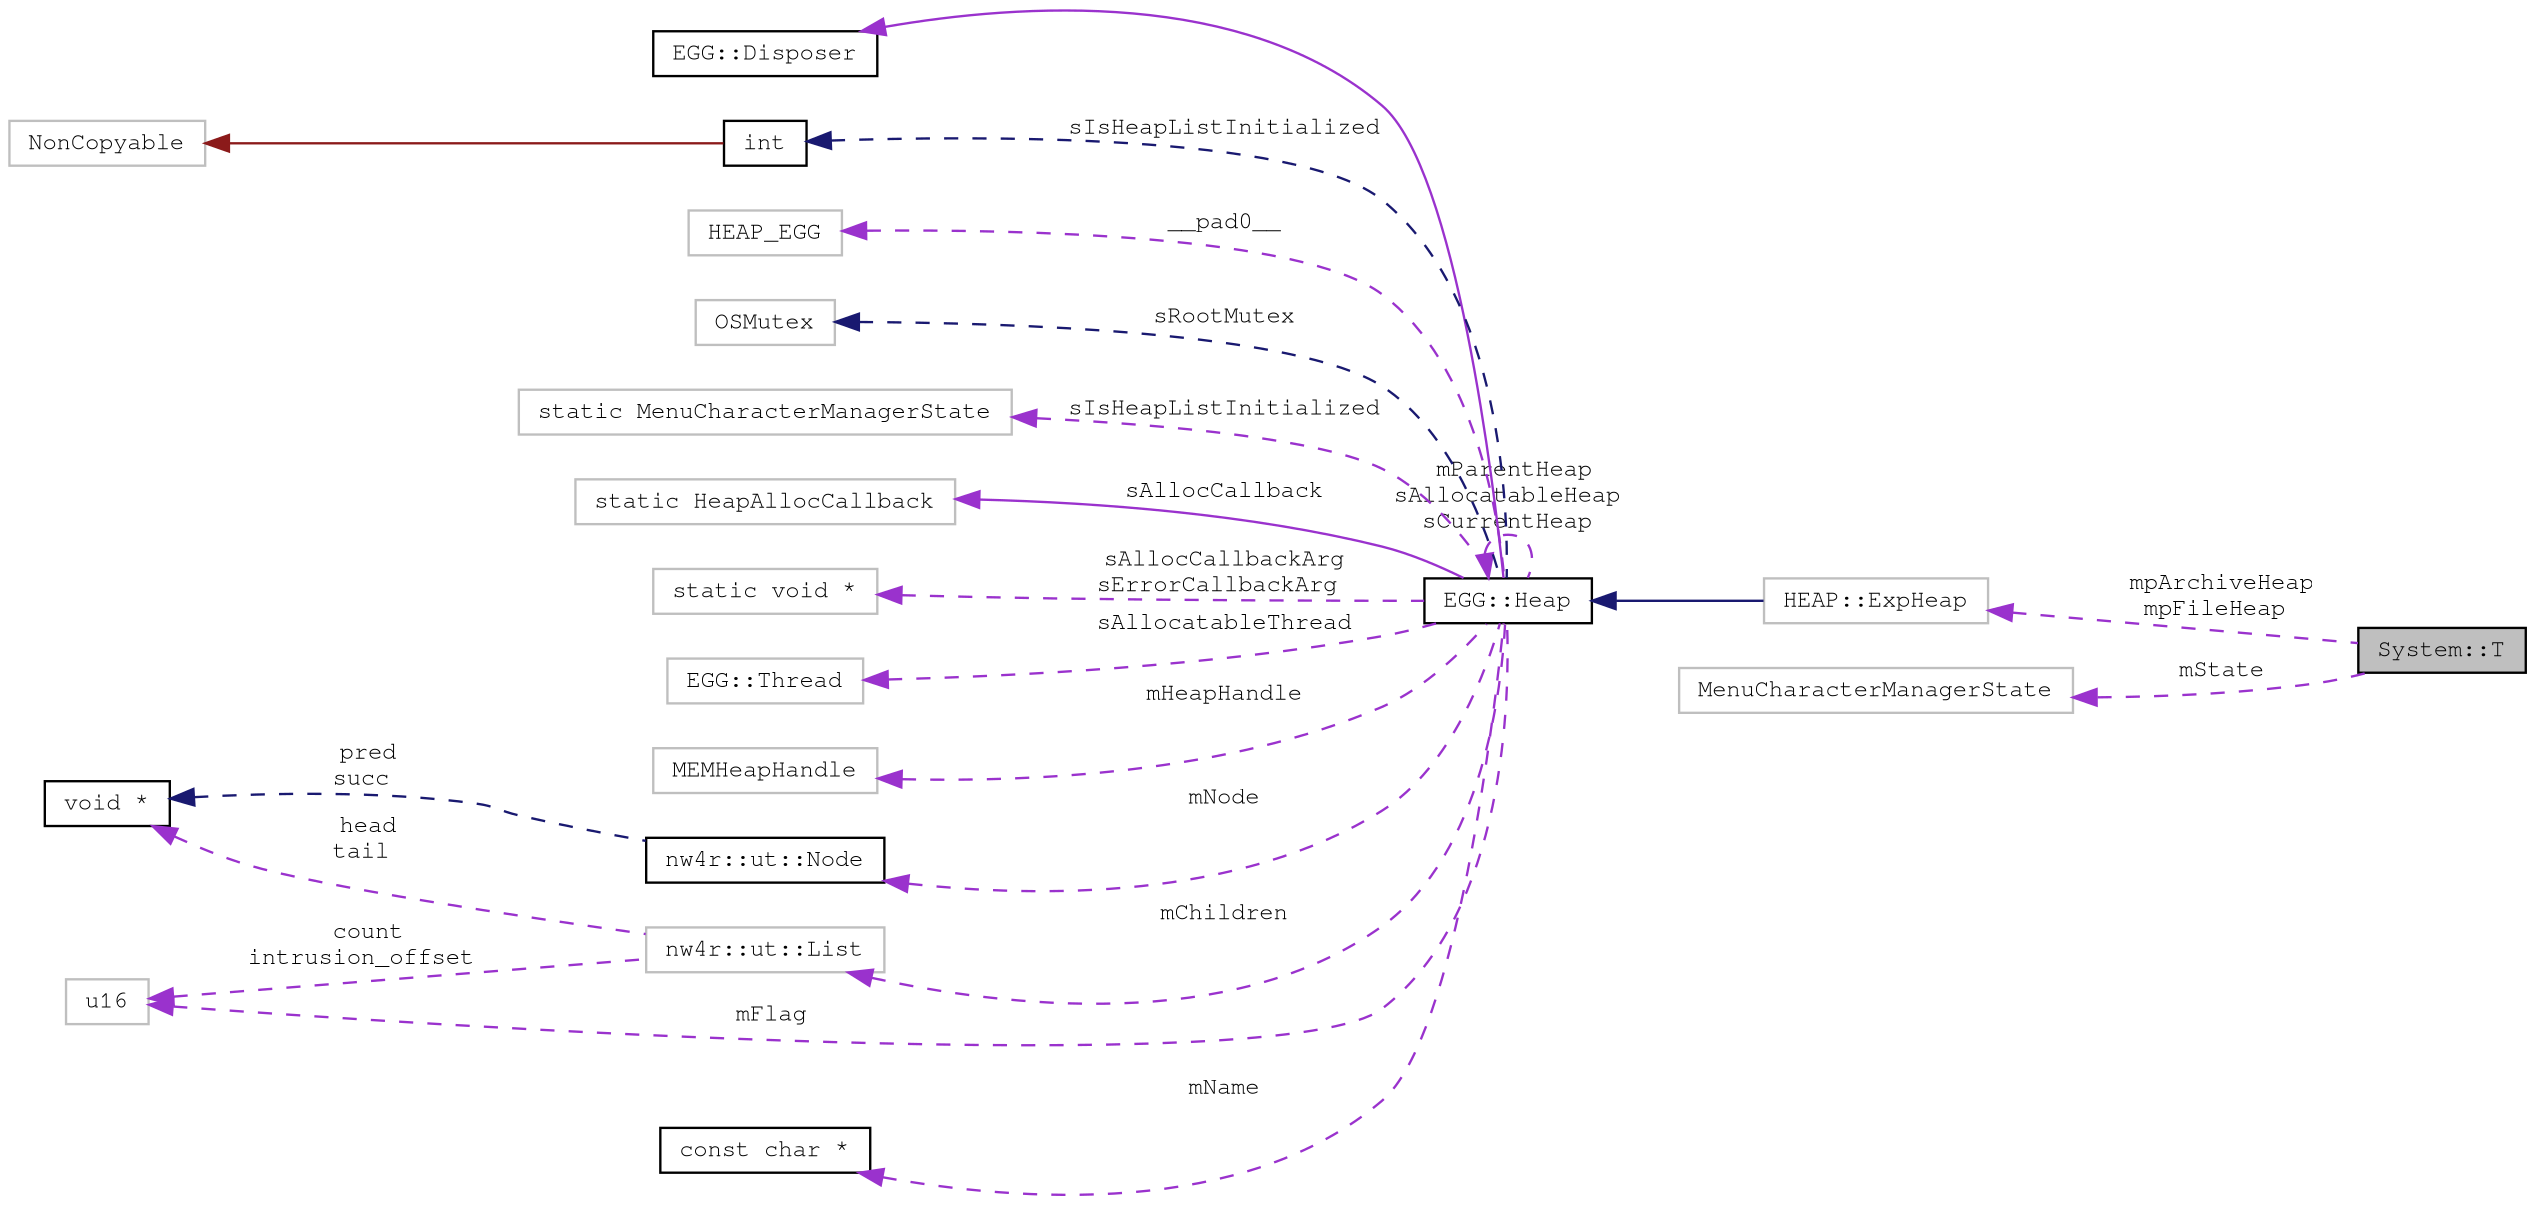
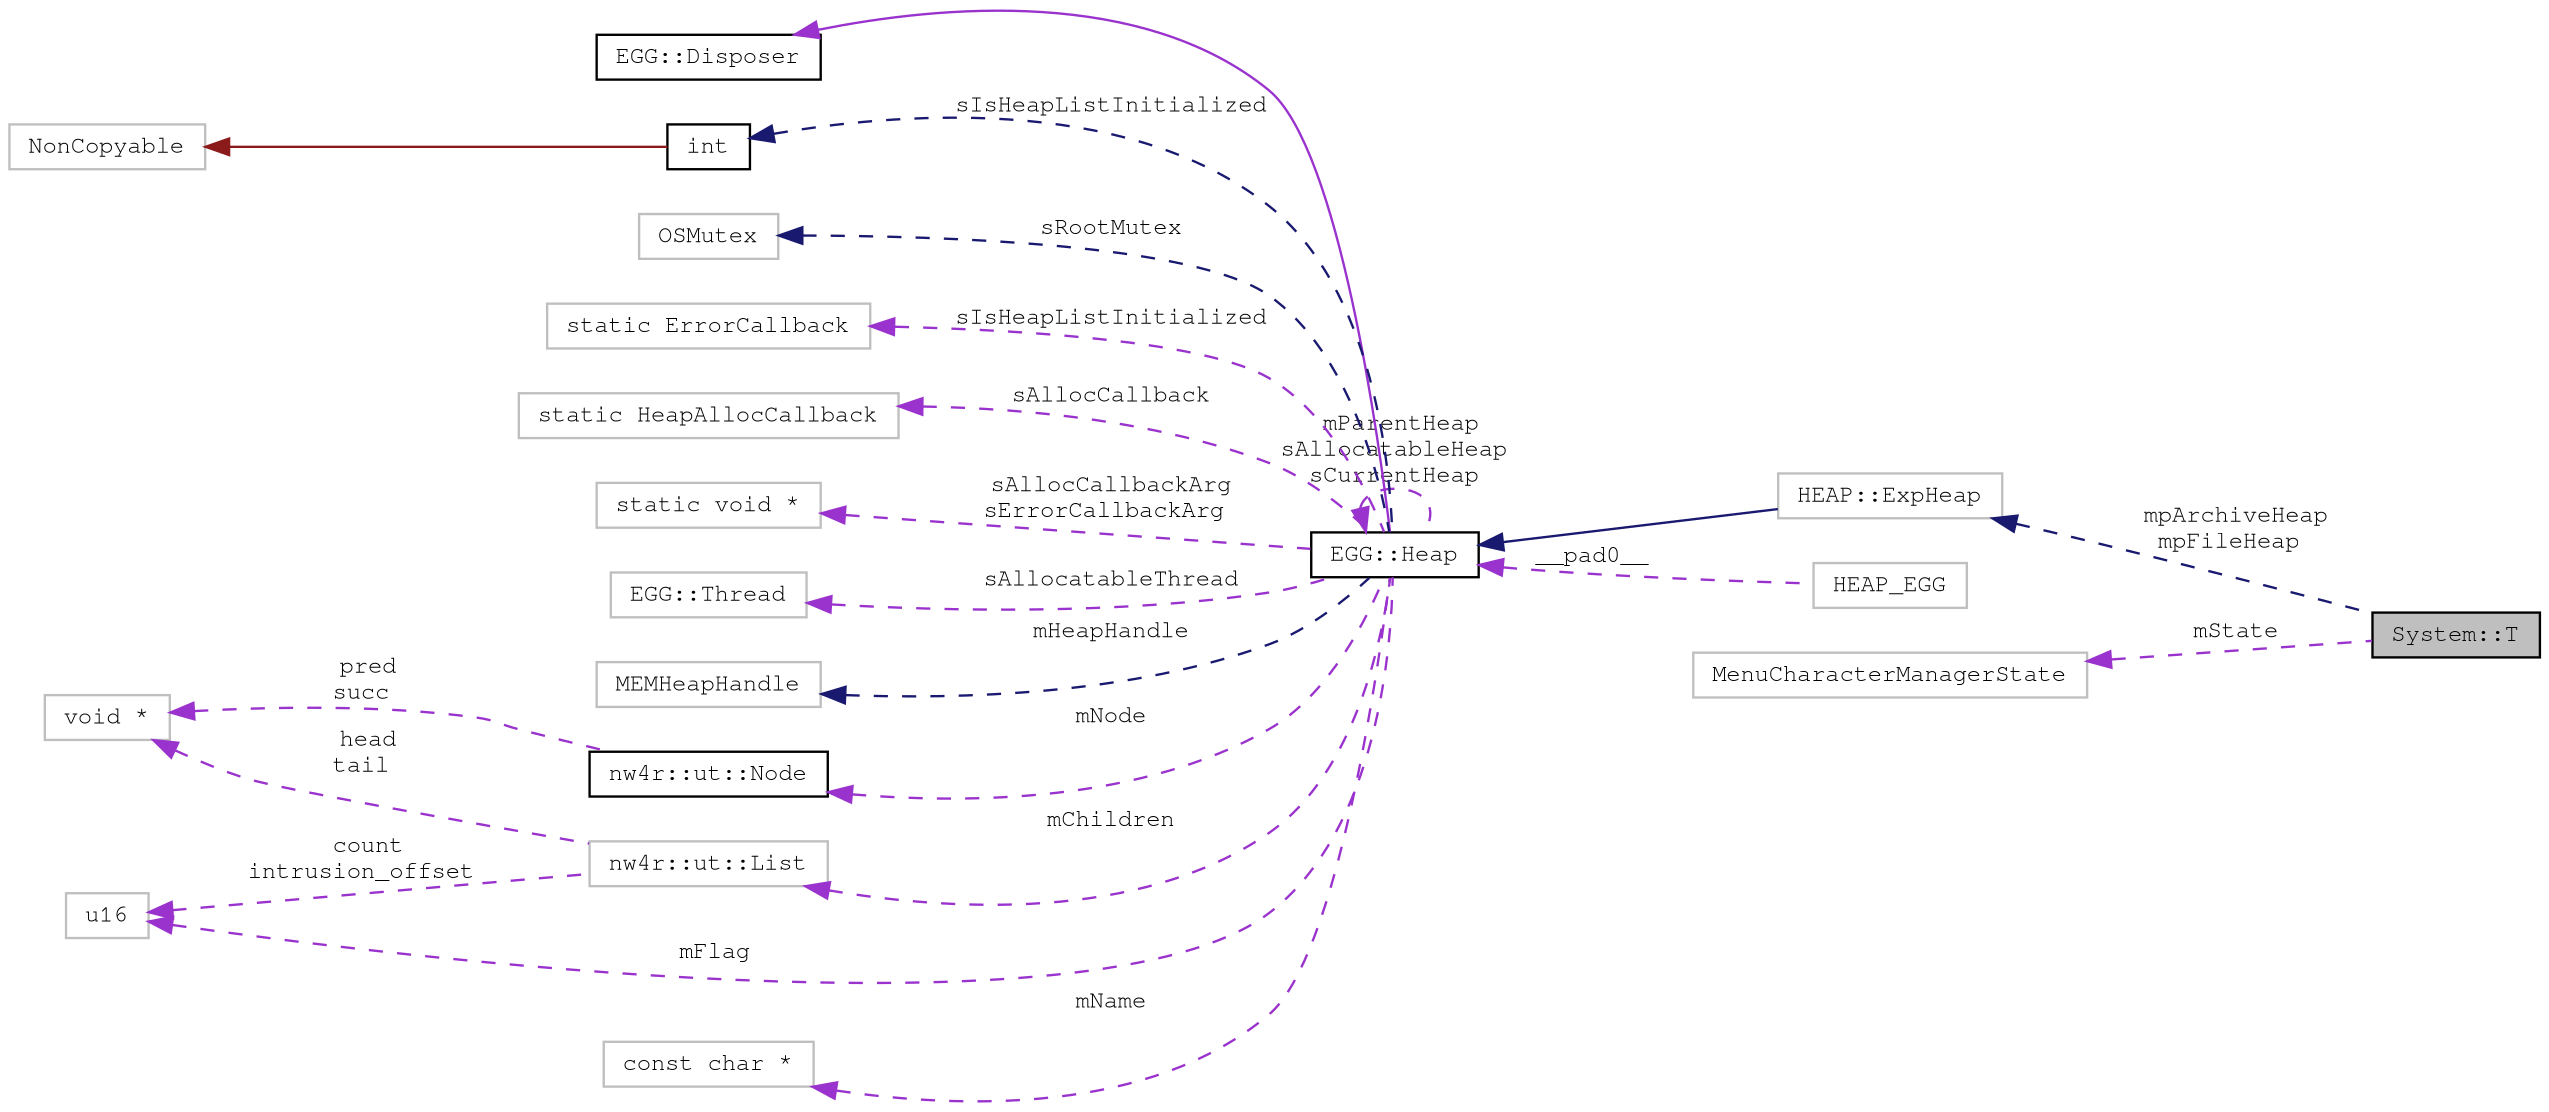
(1285, 258) -> (1658, 578)
(765, 412) -> (709, 326)
(1226, 518) -> (1159, 432)
(2185, 628) -> (2195, 567)
(1212, 757) -> (1120, 681)
(422, 798) -> (404, 711)
(107, 804) -> (107, 718)
(765, 1150) -> (709, 1064)
